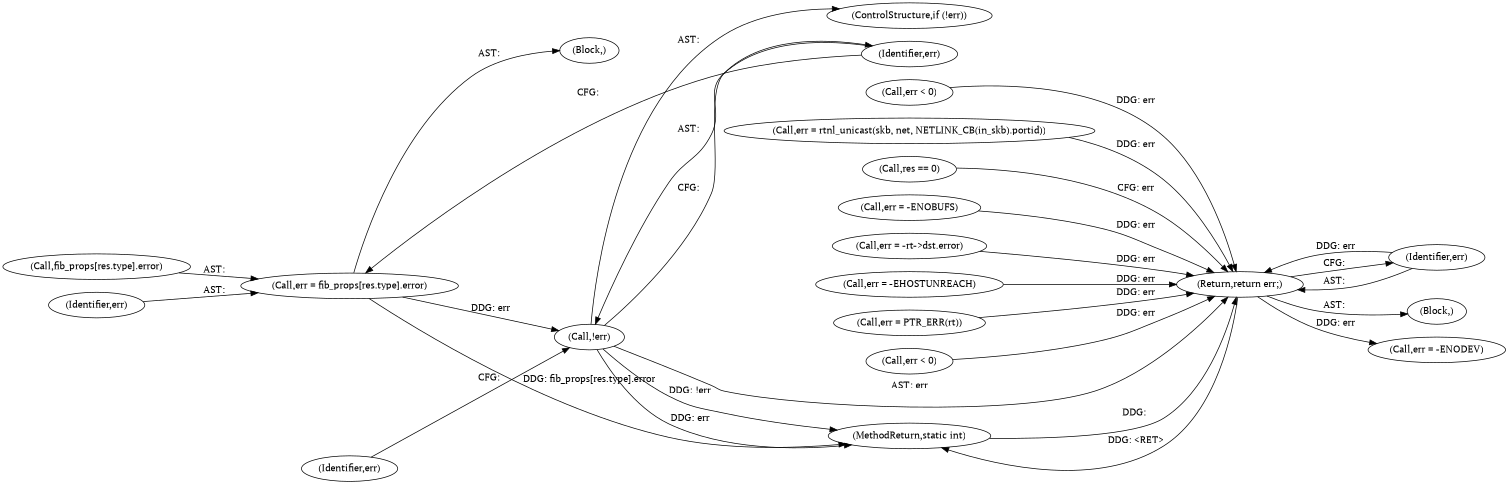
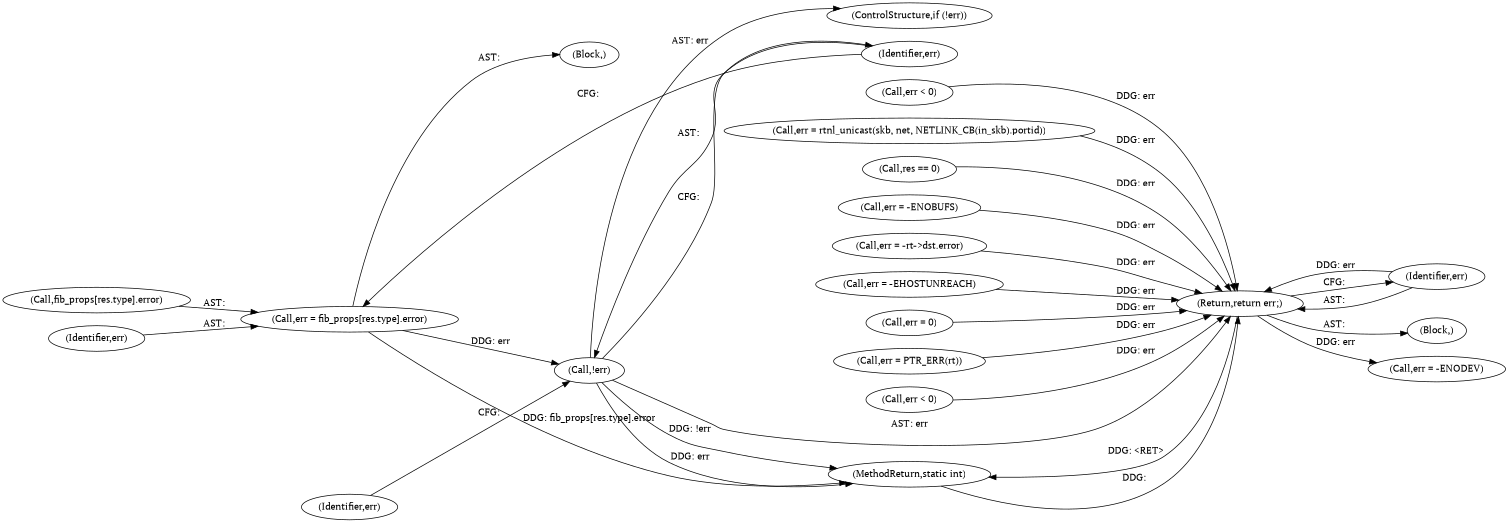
(690, 40) -> (690, 41)
(1136, 188) -> (1136, 184)
none -> (910, 323)
